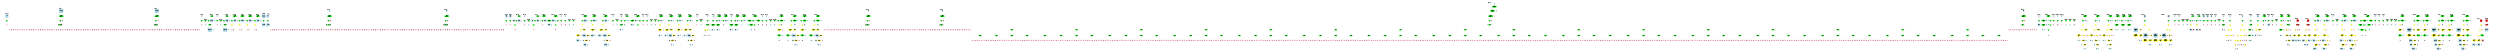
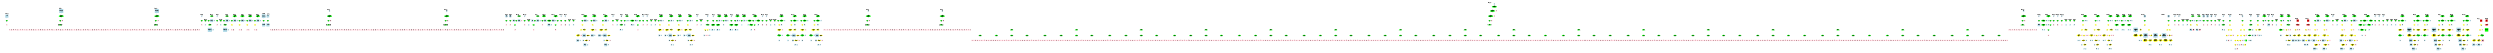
(2487, 30) -> (2487, 30)
(2246, 40) -> (2246, 40)
